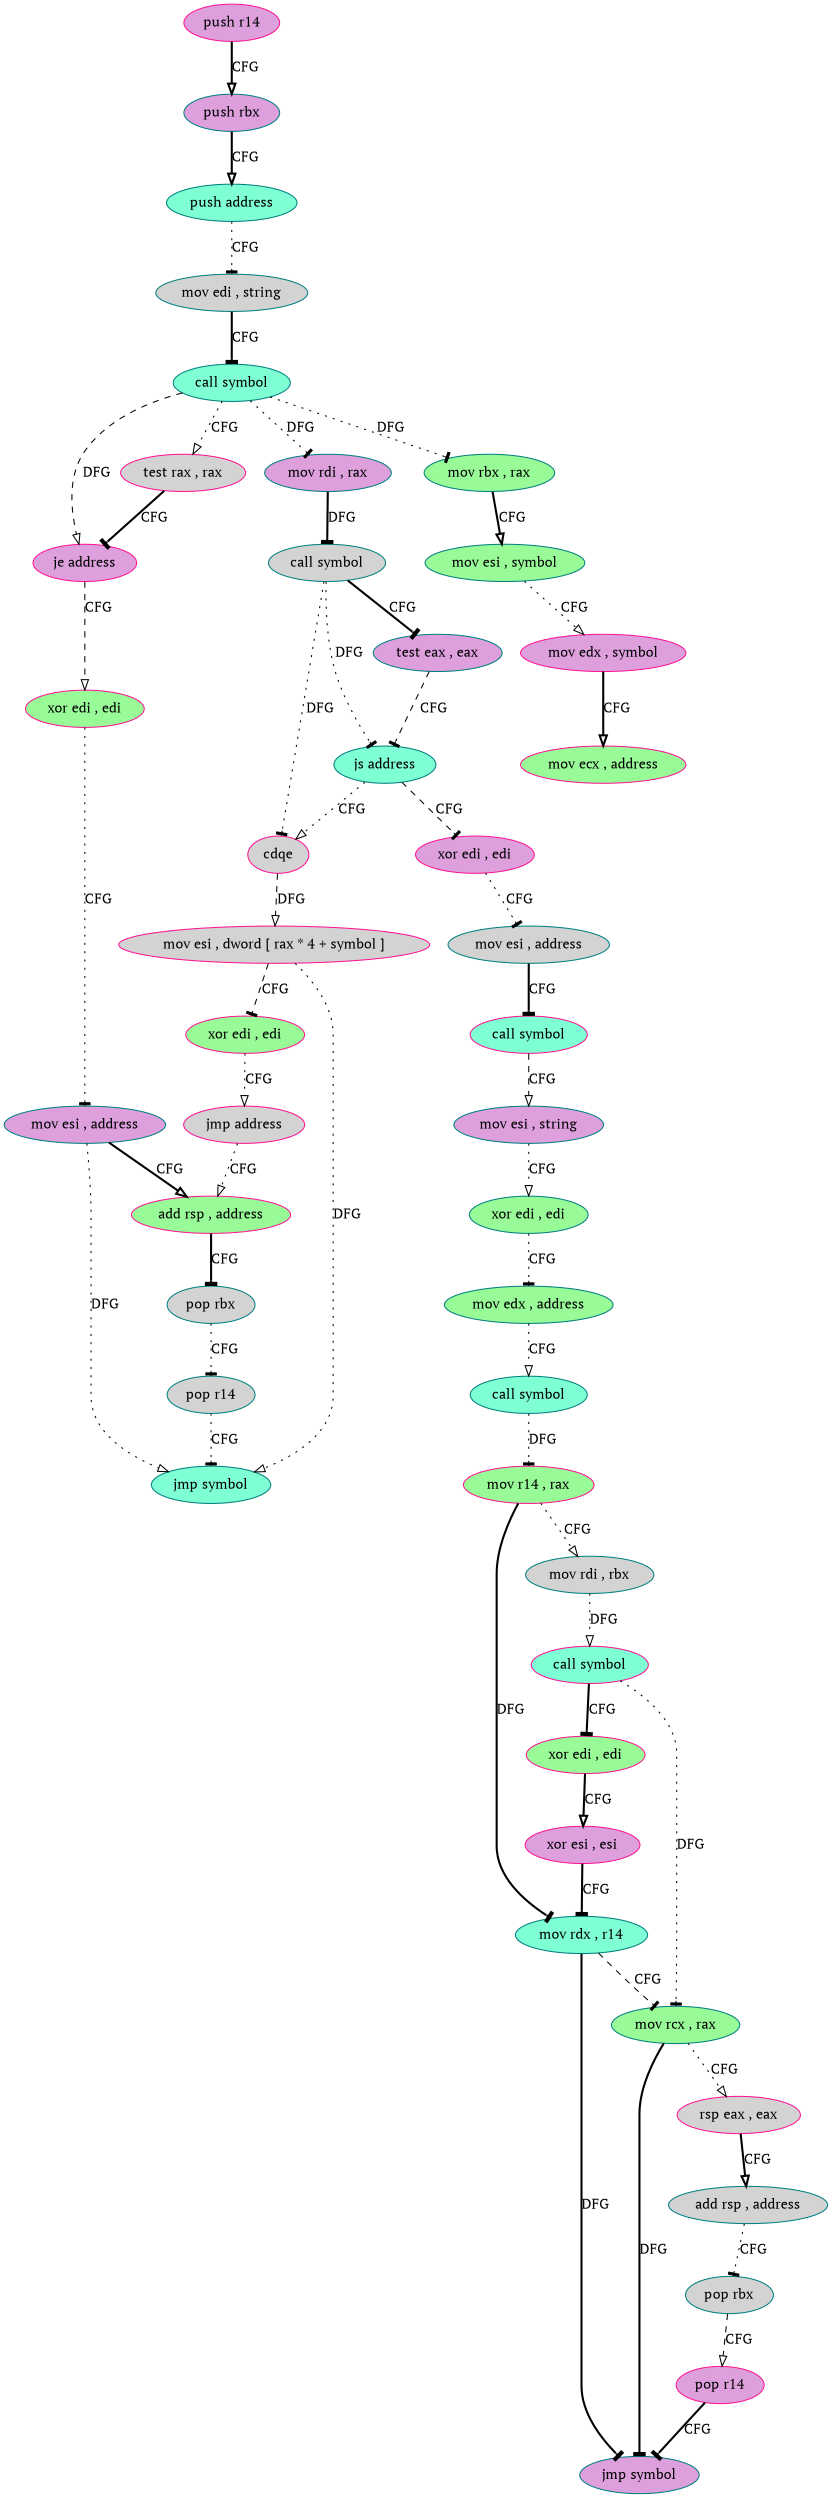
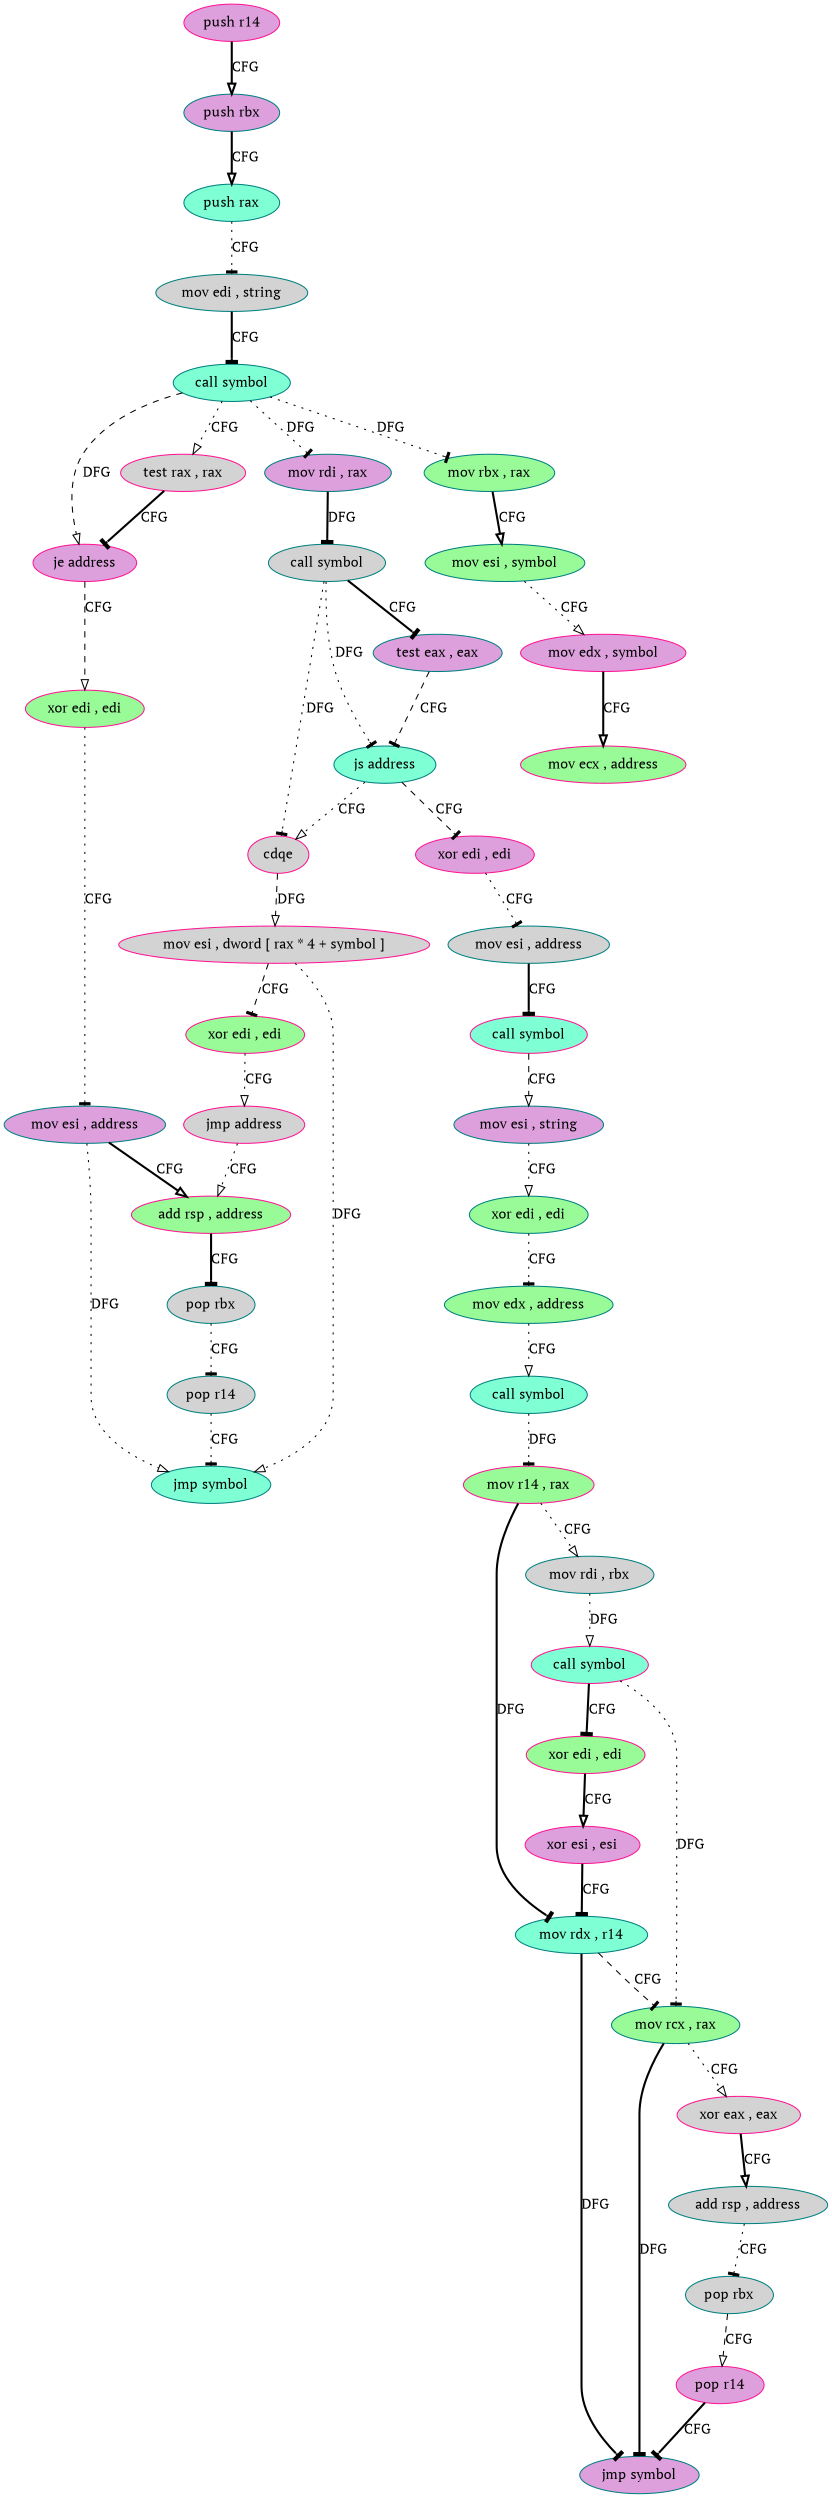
(232, 203) -> (232, 203)
(739, 2115) -> (739, 2115)
